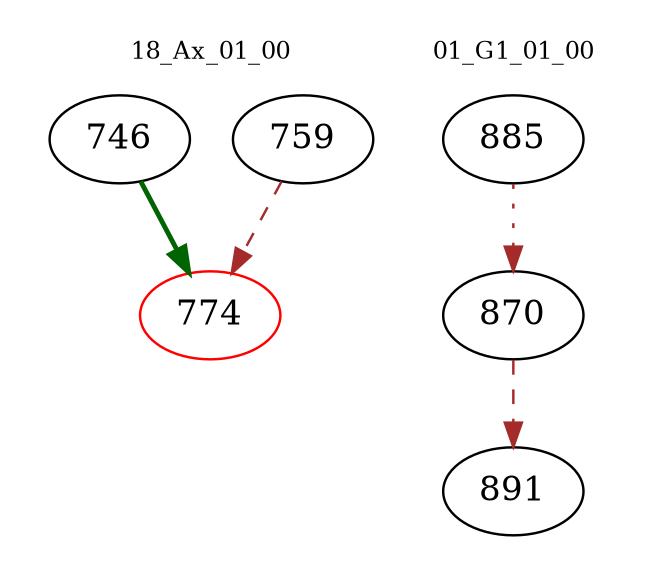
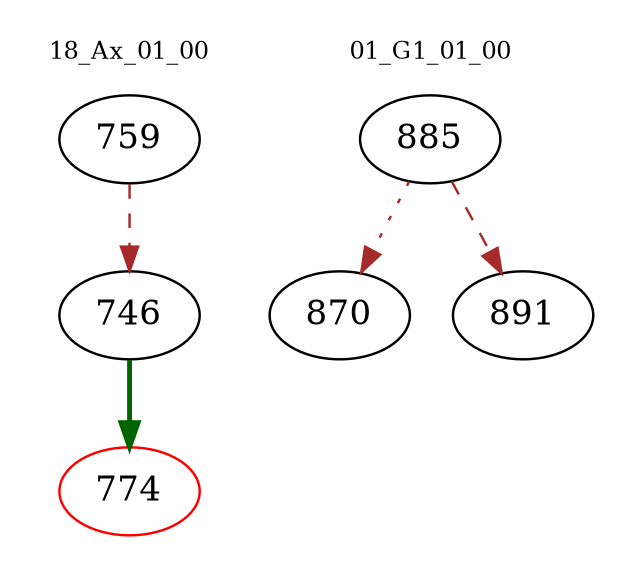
(263, 216) -> (130, 215)
(513, 391) -> (471, 216)
